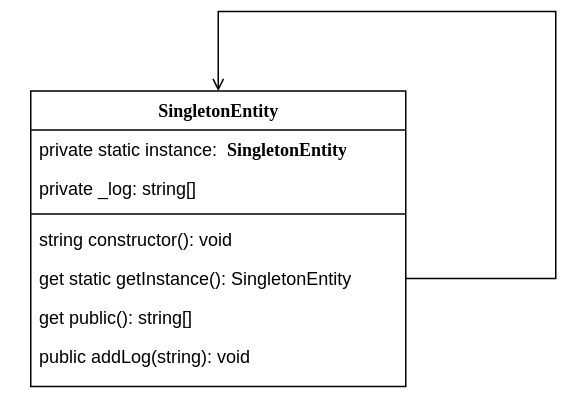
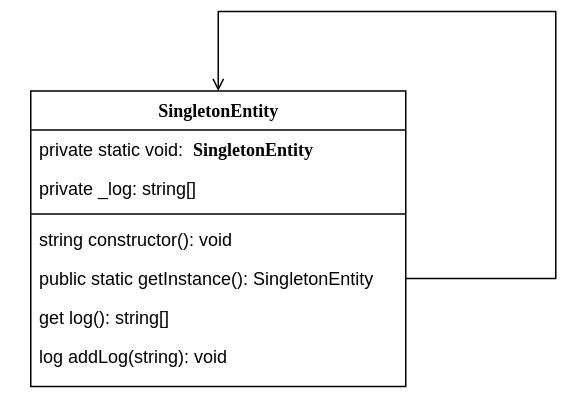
(220, 162) -> (205, 151)
(220, 291) -> (220, 291)
(137, 319) -> (124, 319)
(159, 358) -> (147, 358)
